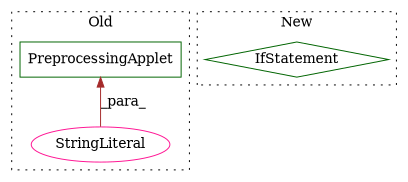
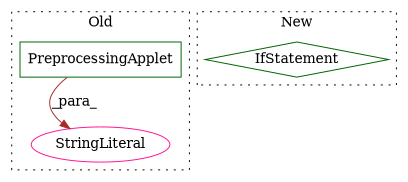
(101, 107) -> (50, 99)
